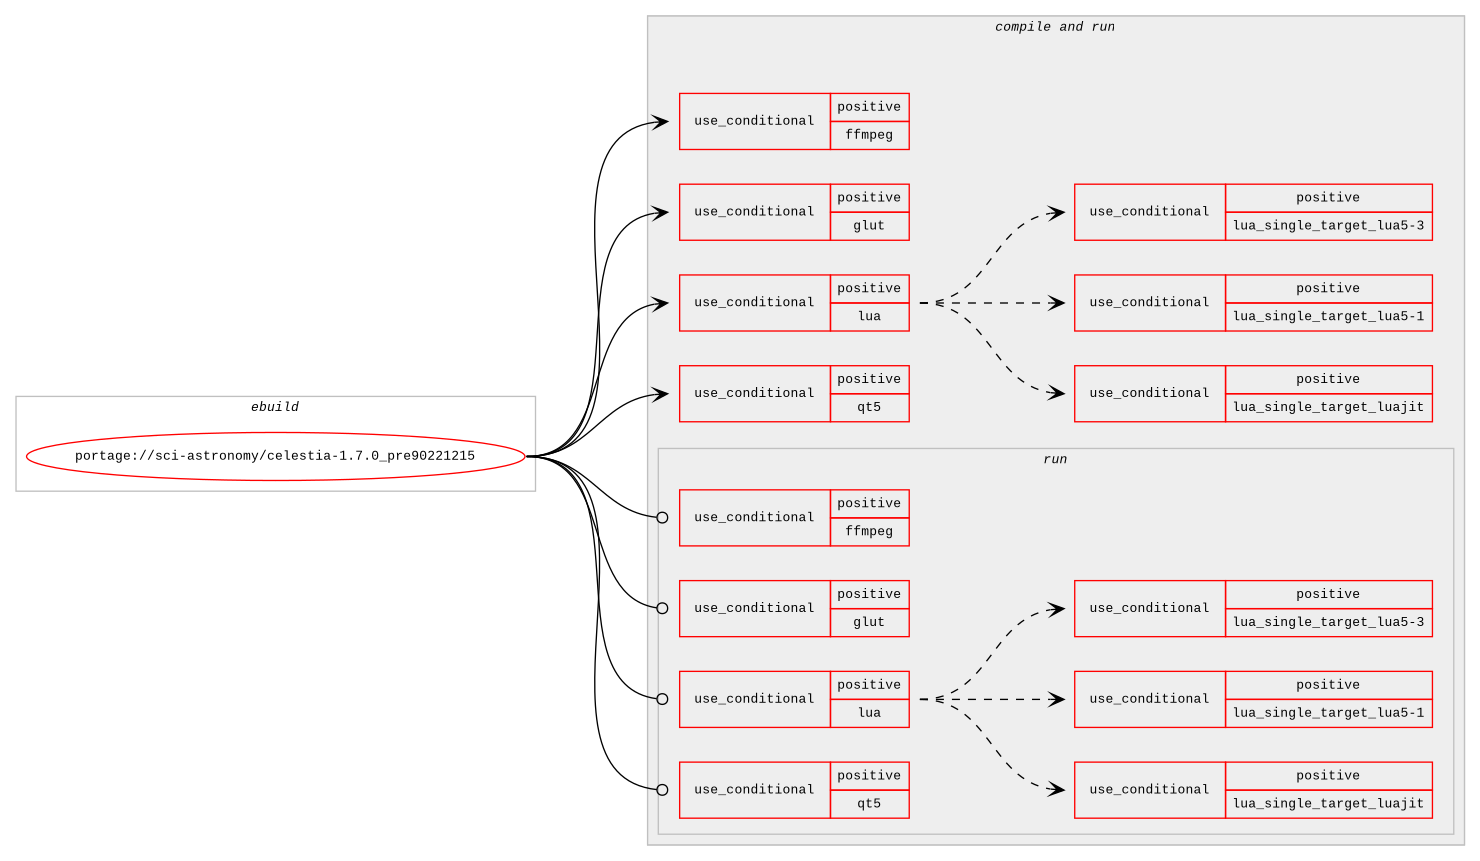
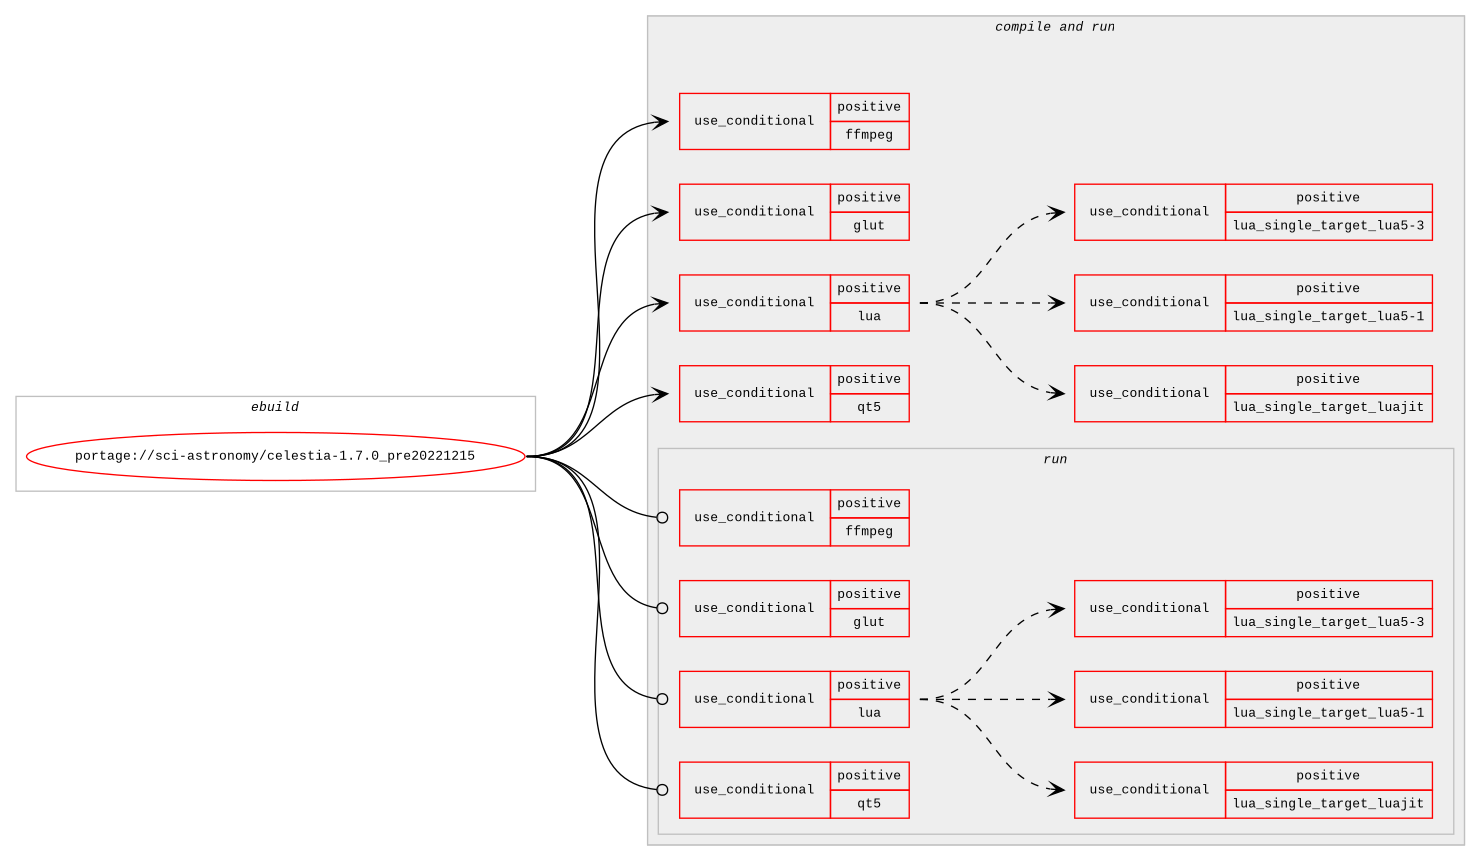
(276, 456) -> (276, 456)
